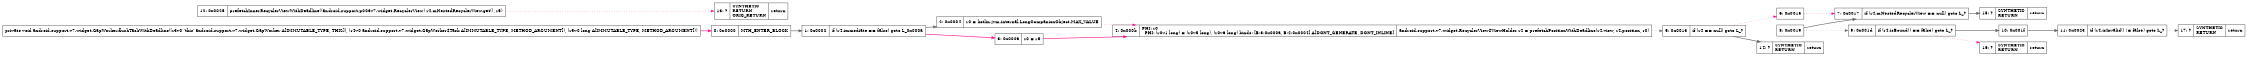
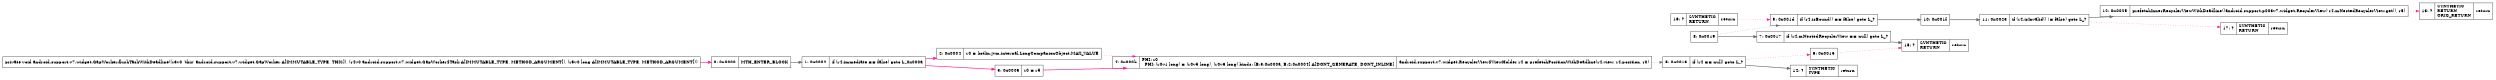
(1818, 14) -> (1868, 50)
none -> (2099, 17)
(930, 27) -> (930, 59)
(2171, 31) -> (2153, 24)
(1957, 39) -> (1752, 20)
(1785, 50) -> (1815, 73)
